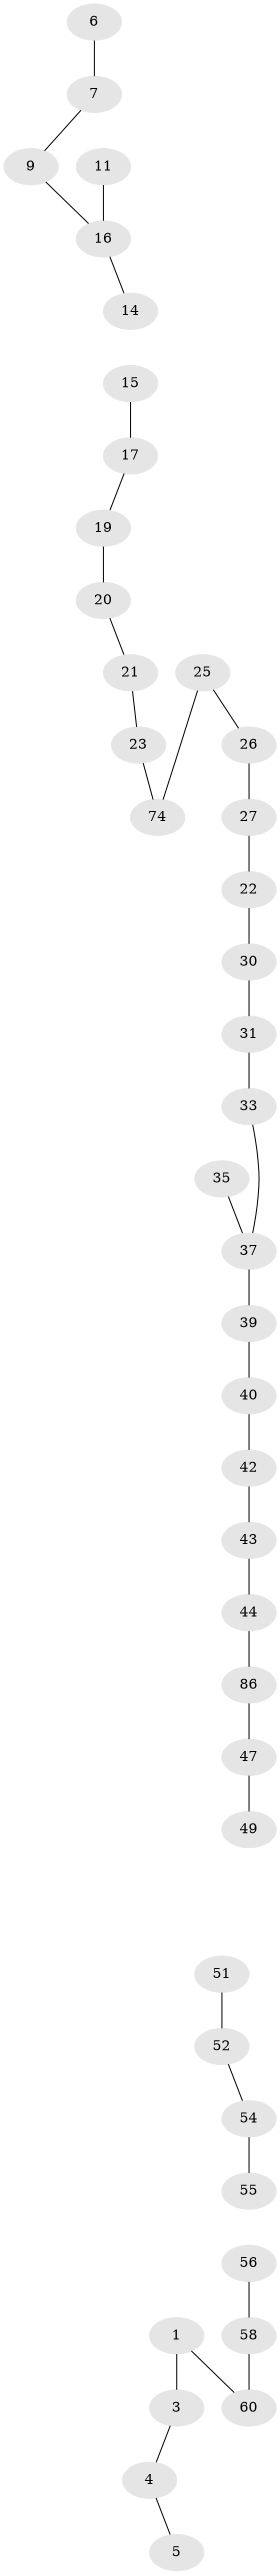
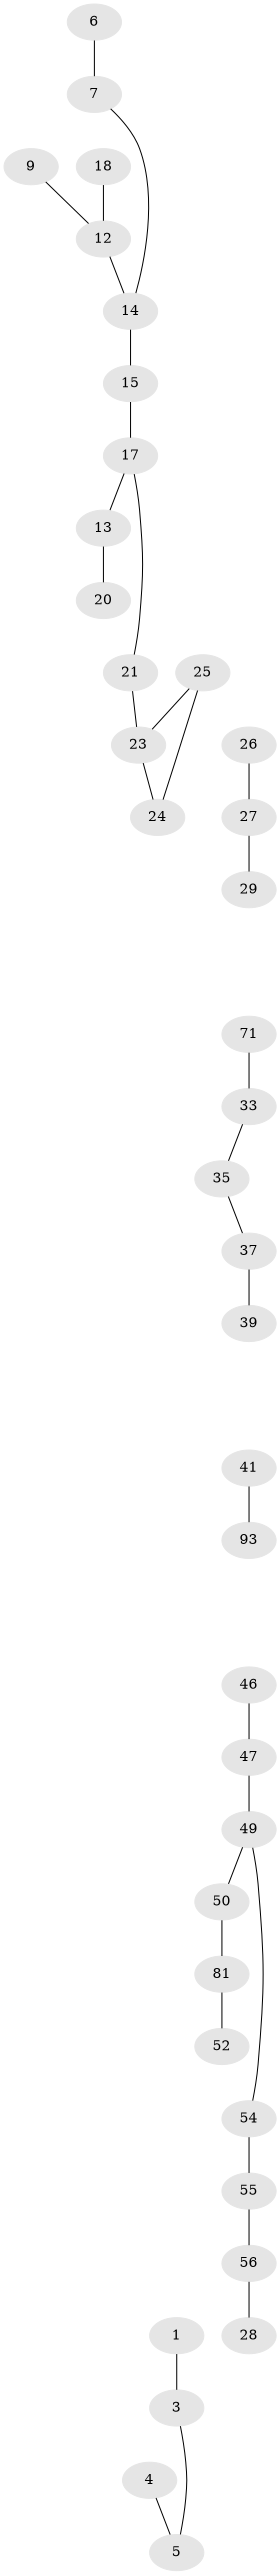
(63, 131) -> (148, 196)
(103, 167) -> (103, 167)
(103, 239) -> (103, 239)
none -> (131, 348)
(103, 528) -> (103, 528)
(117, 636) -> (143, 564)
(226, 709) -> (171, 709)
(158, 817) -> (158, 817)
(249, 890) -> (249, 890)
(249, 962) -> none
(249, 1034) -> (249, 1034)
(259, 1179) -> (236, 1143)
(249, 1396) -> none
(249, 1468) -> (249, 1468)
(249, 1540) -> (249, 1540)
(249, 1613) -> none
(249, 1685) -> (249, 1685)
none -> (222, 1902)
(222, 1974) -> (222, 1974)
(235, 2082) -> (263, 1974)
none -> (249, 2227)
(249, 2336) -> (249, 2336)
(249, 2408) -> none
(163, 2444) -> (187, 2480)
